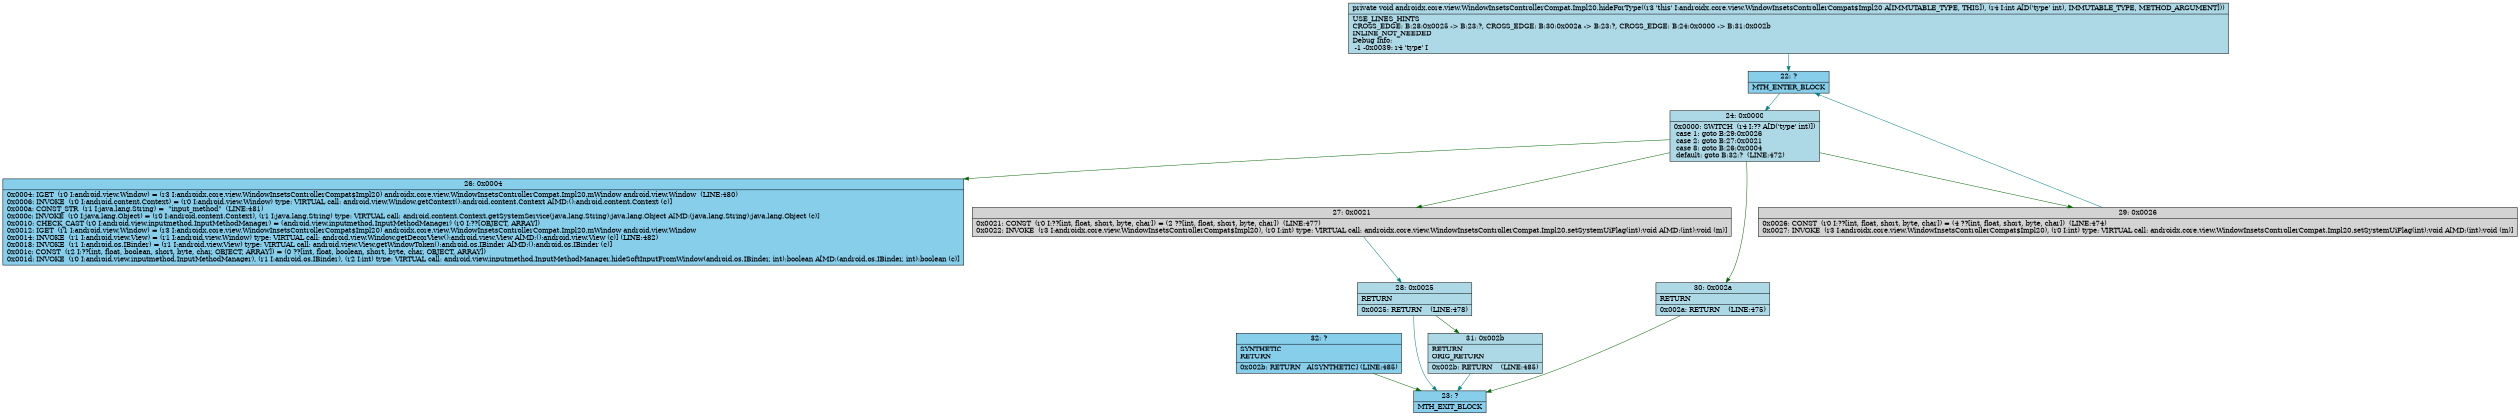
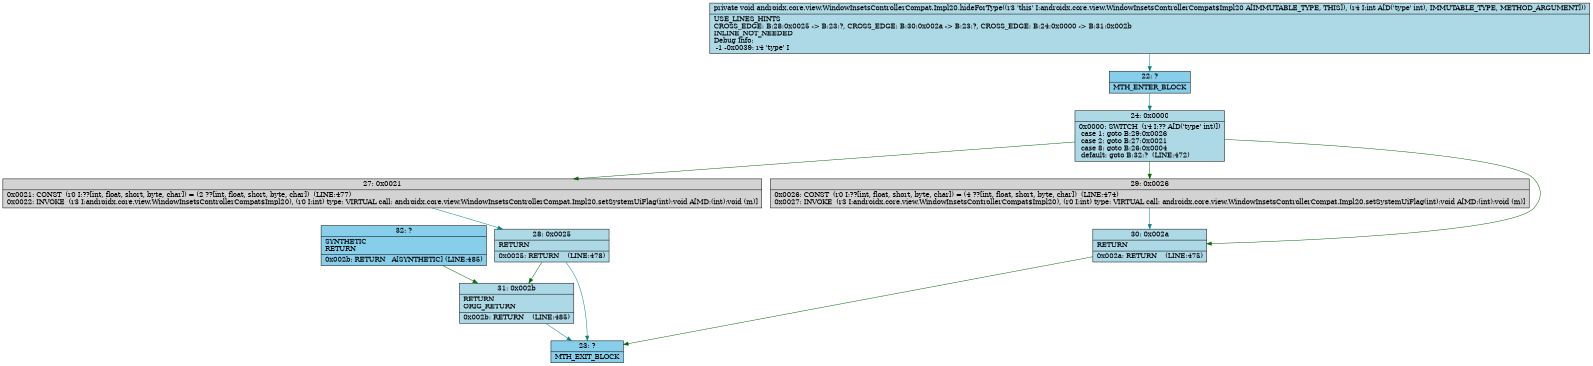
(1961, 151) -> (1150, 216)
(483, 222) -> none
(1395, 381) -> (458, 273)
